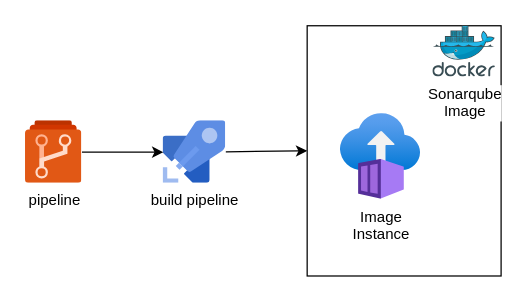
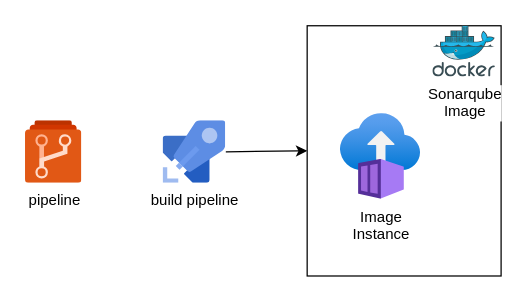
(118, 152) -> none
